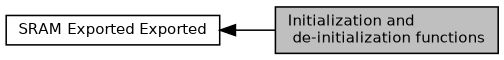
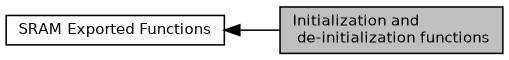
(113, 30) -> (115, 30)
